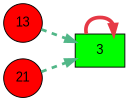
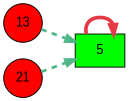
(100, 51) -> (100, 51)
